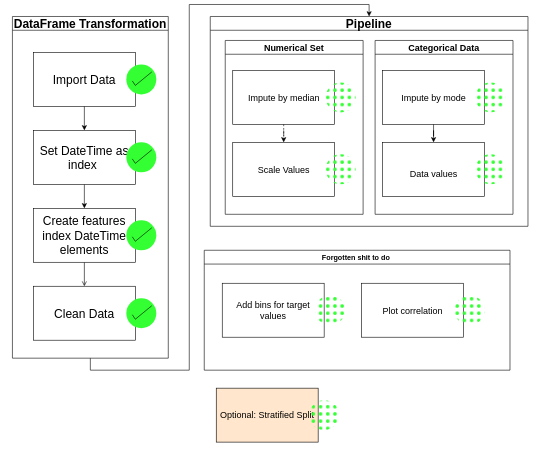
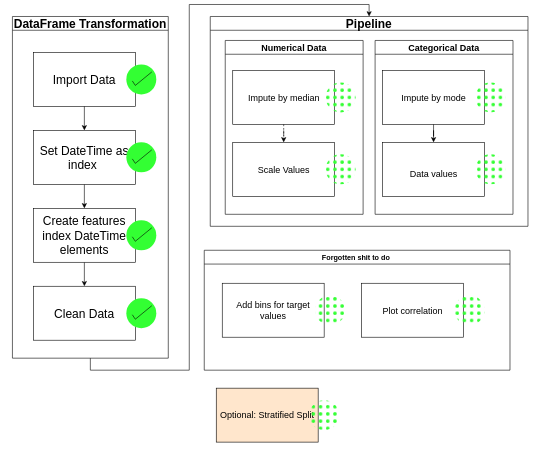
(294, 48) -> (294, 48)
(84, 282) -> (84, 281)
